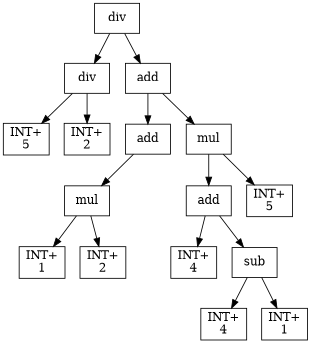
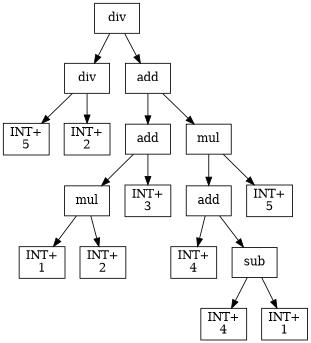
none -> (148, 201)
